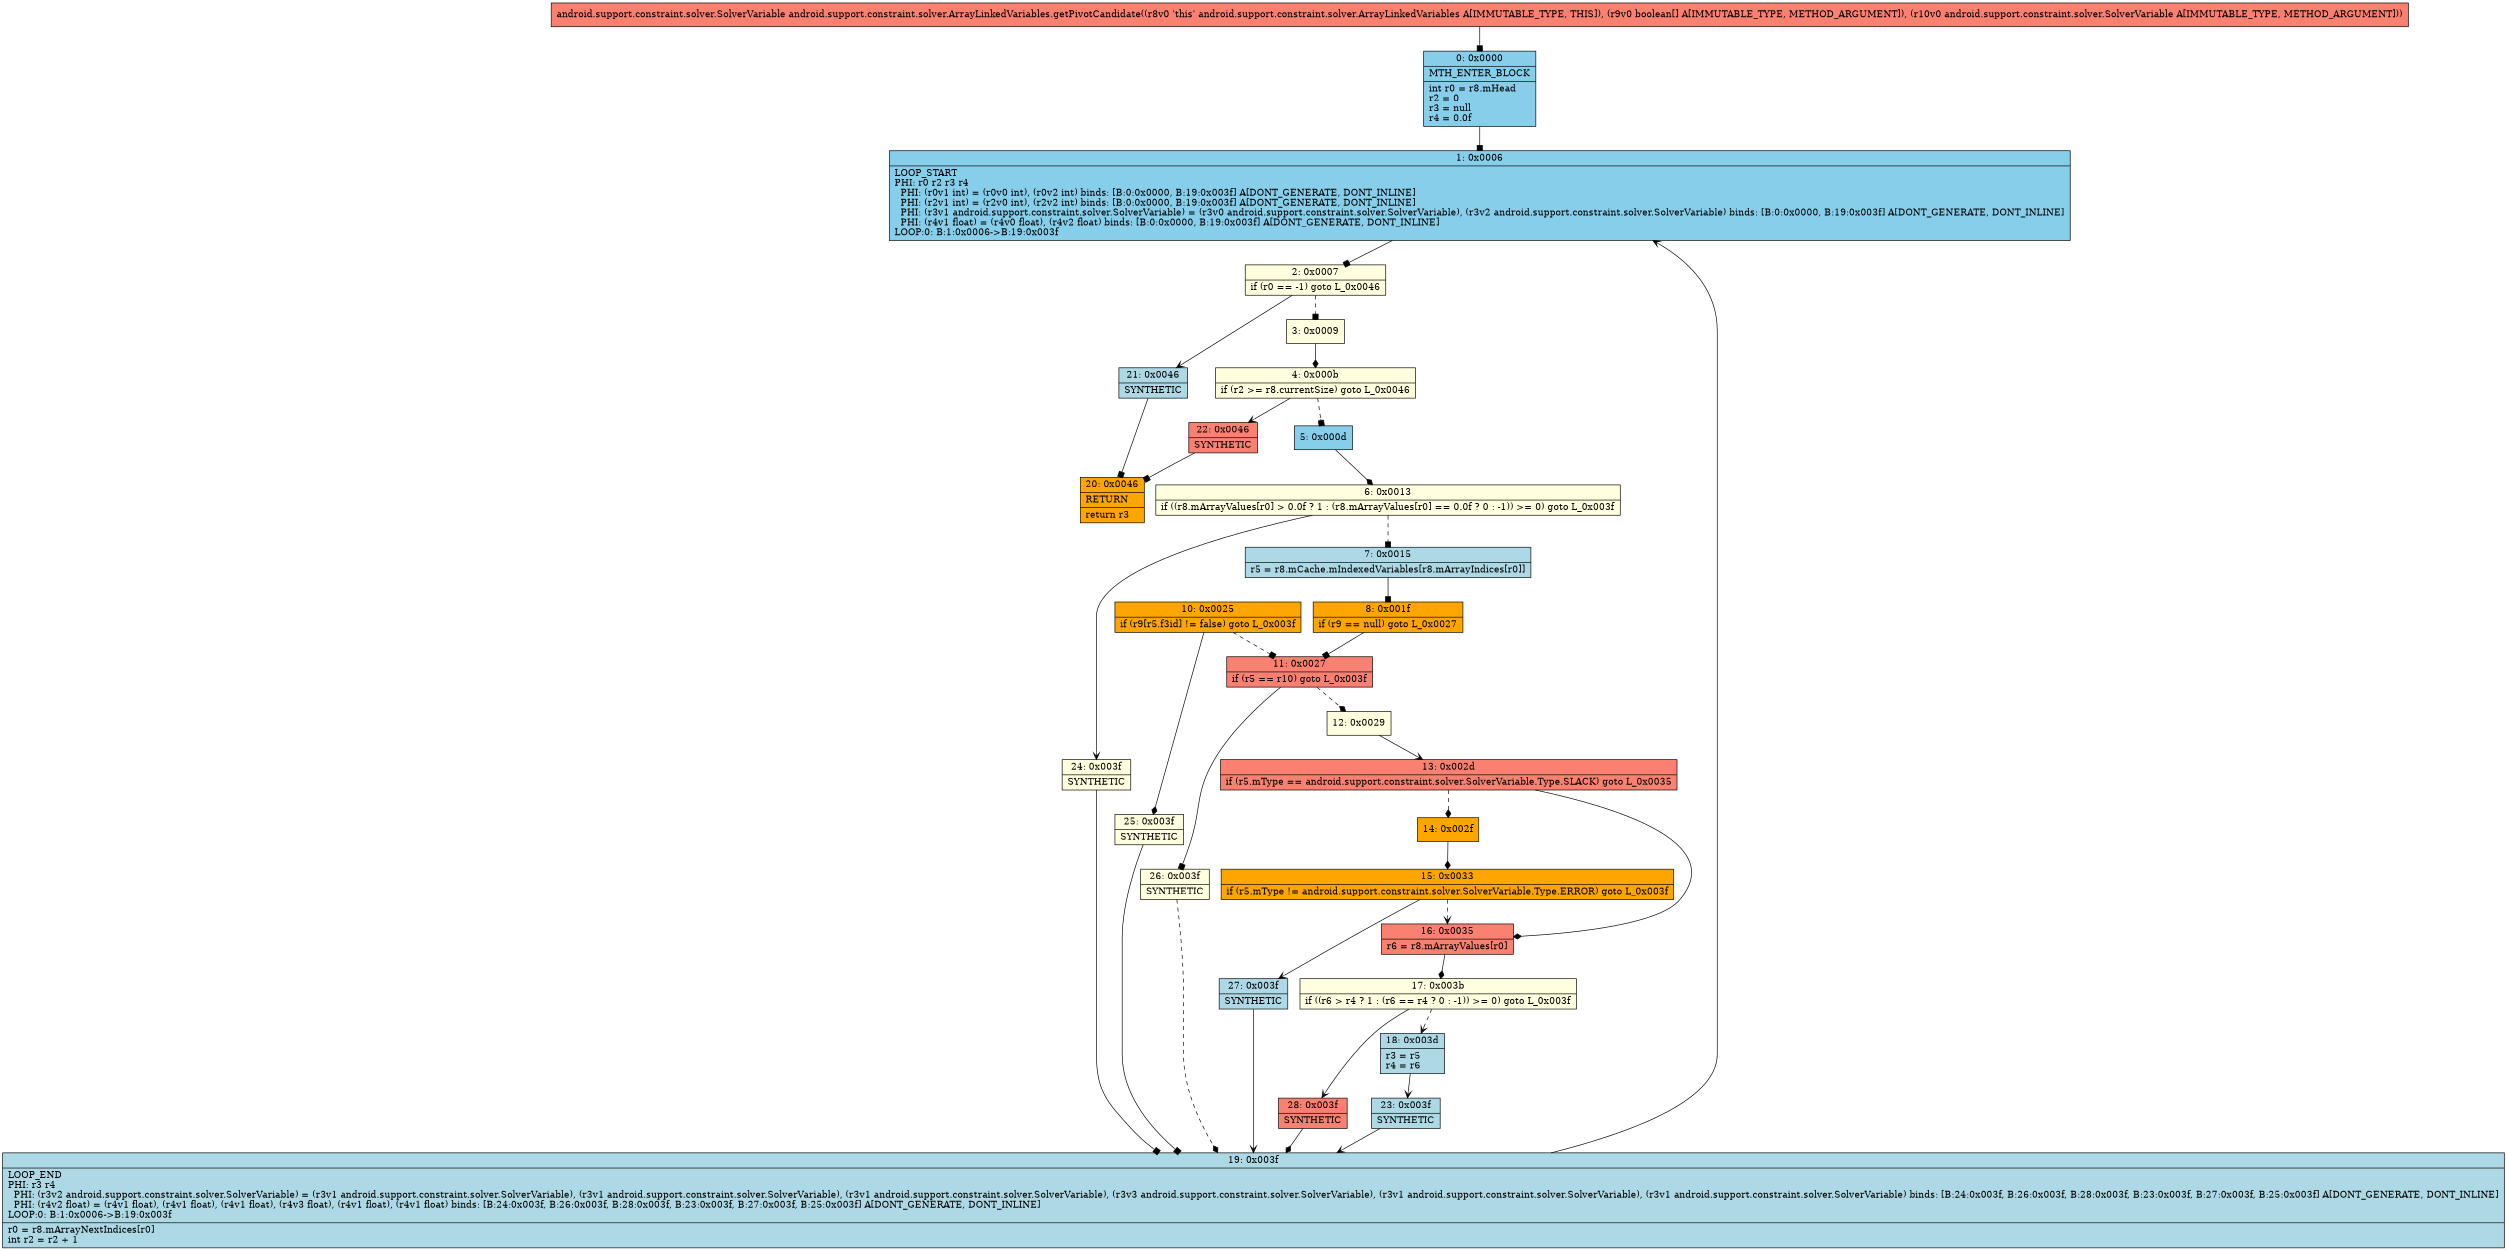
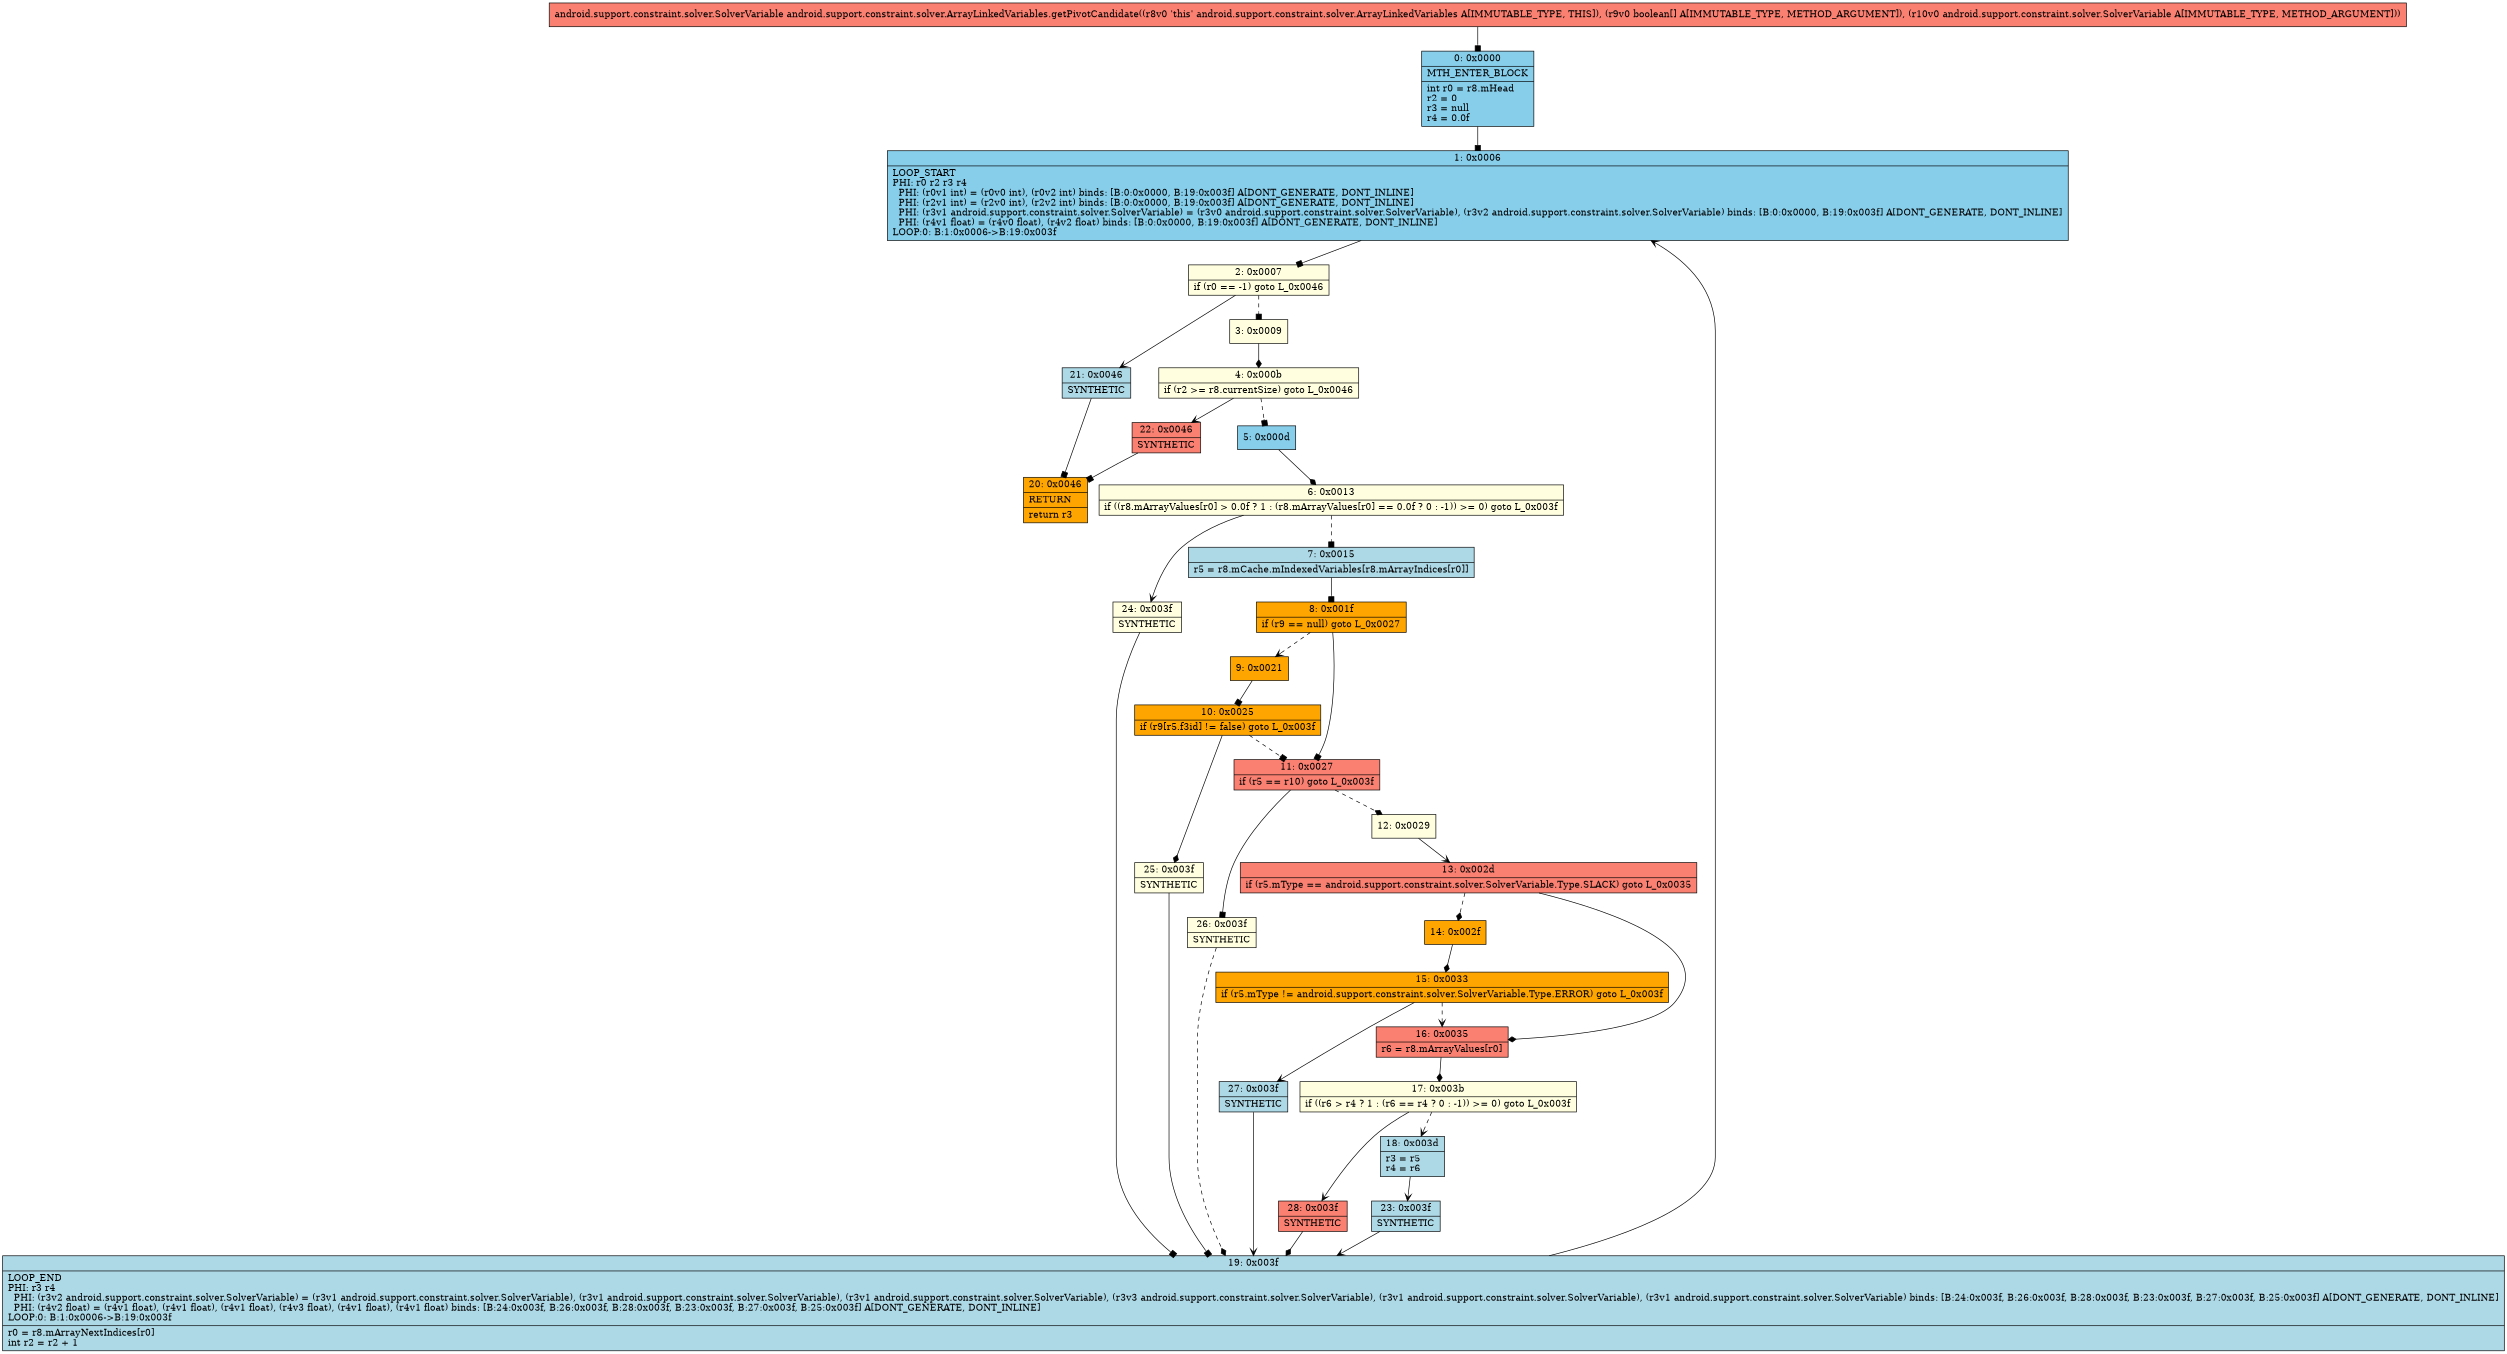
none -> (1259, 669)
